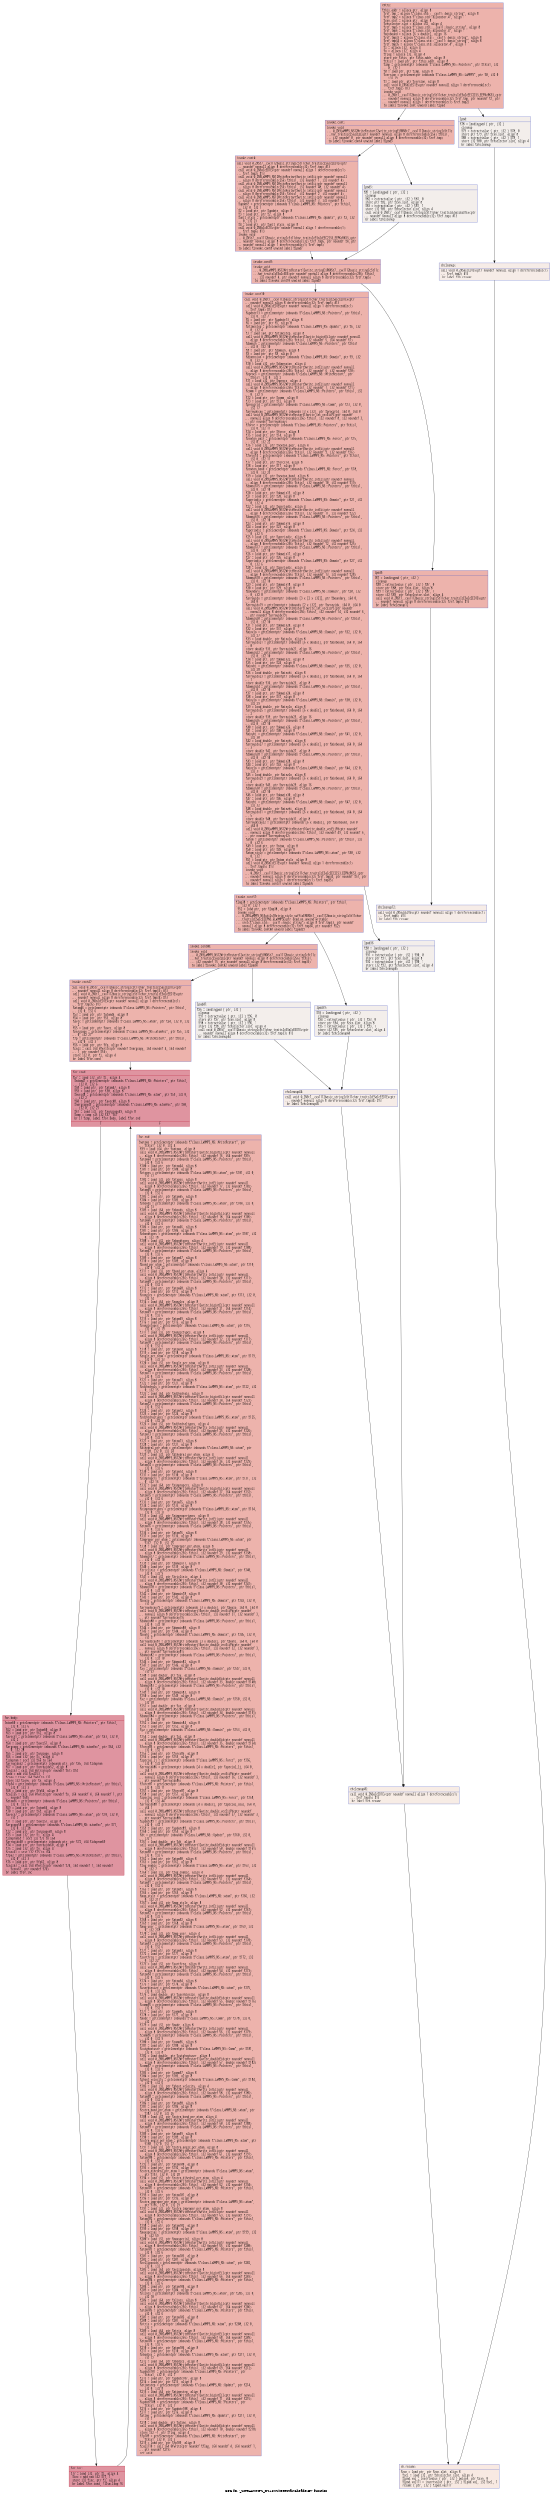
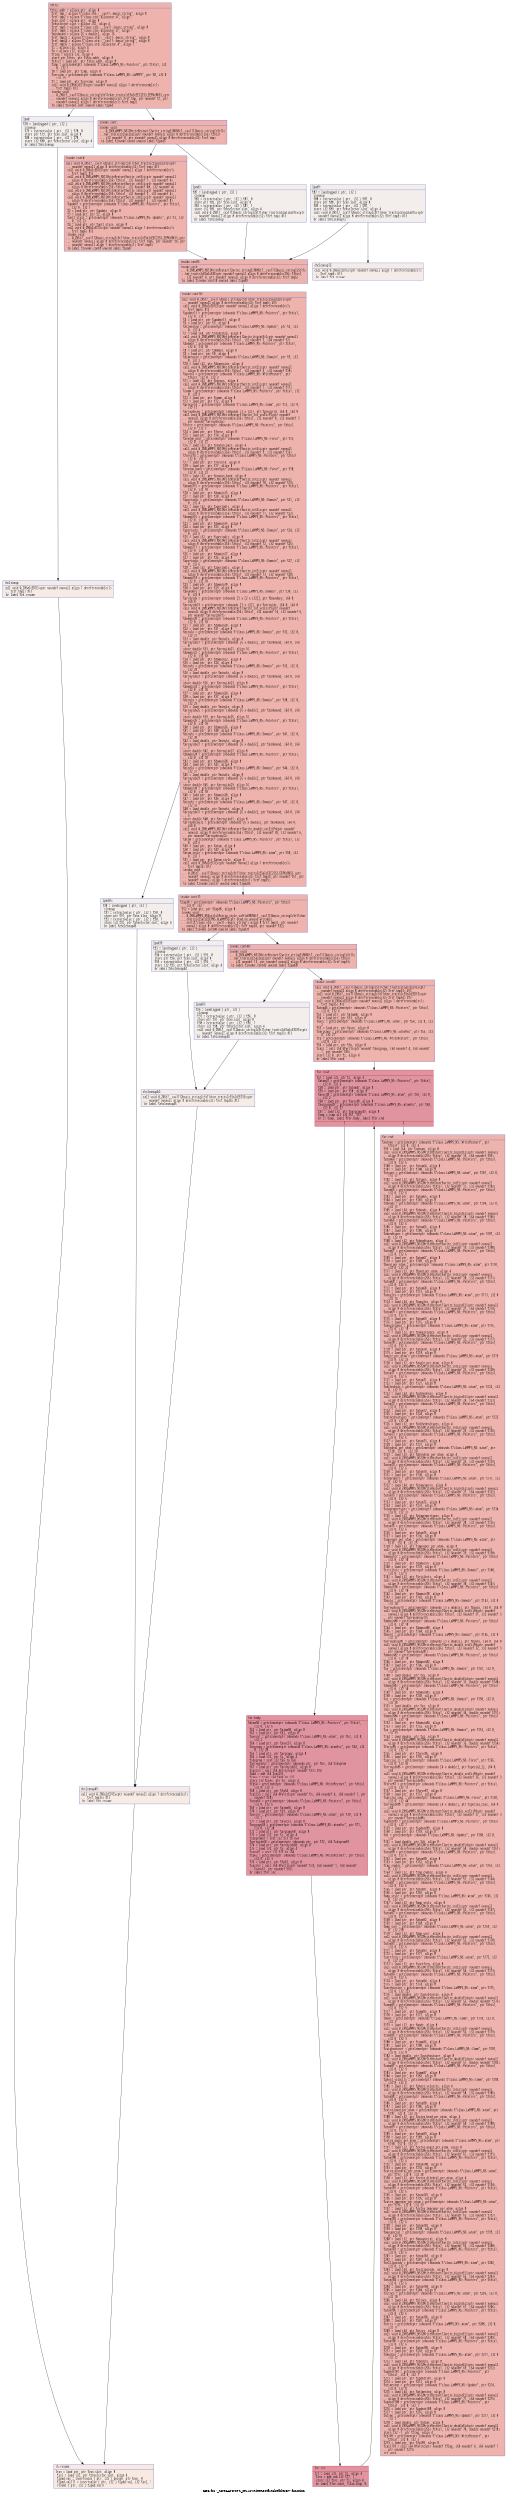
(425, 417) -> (322, 243)
(430, 589) -> (368, 204)
